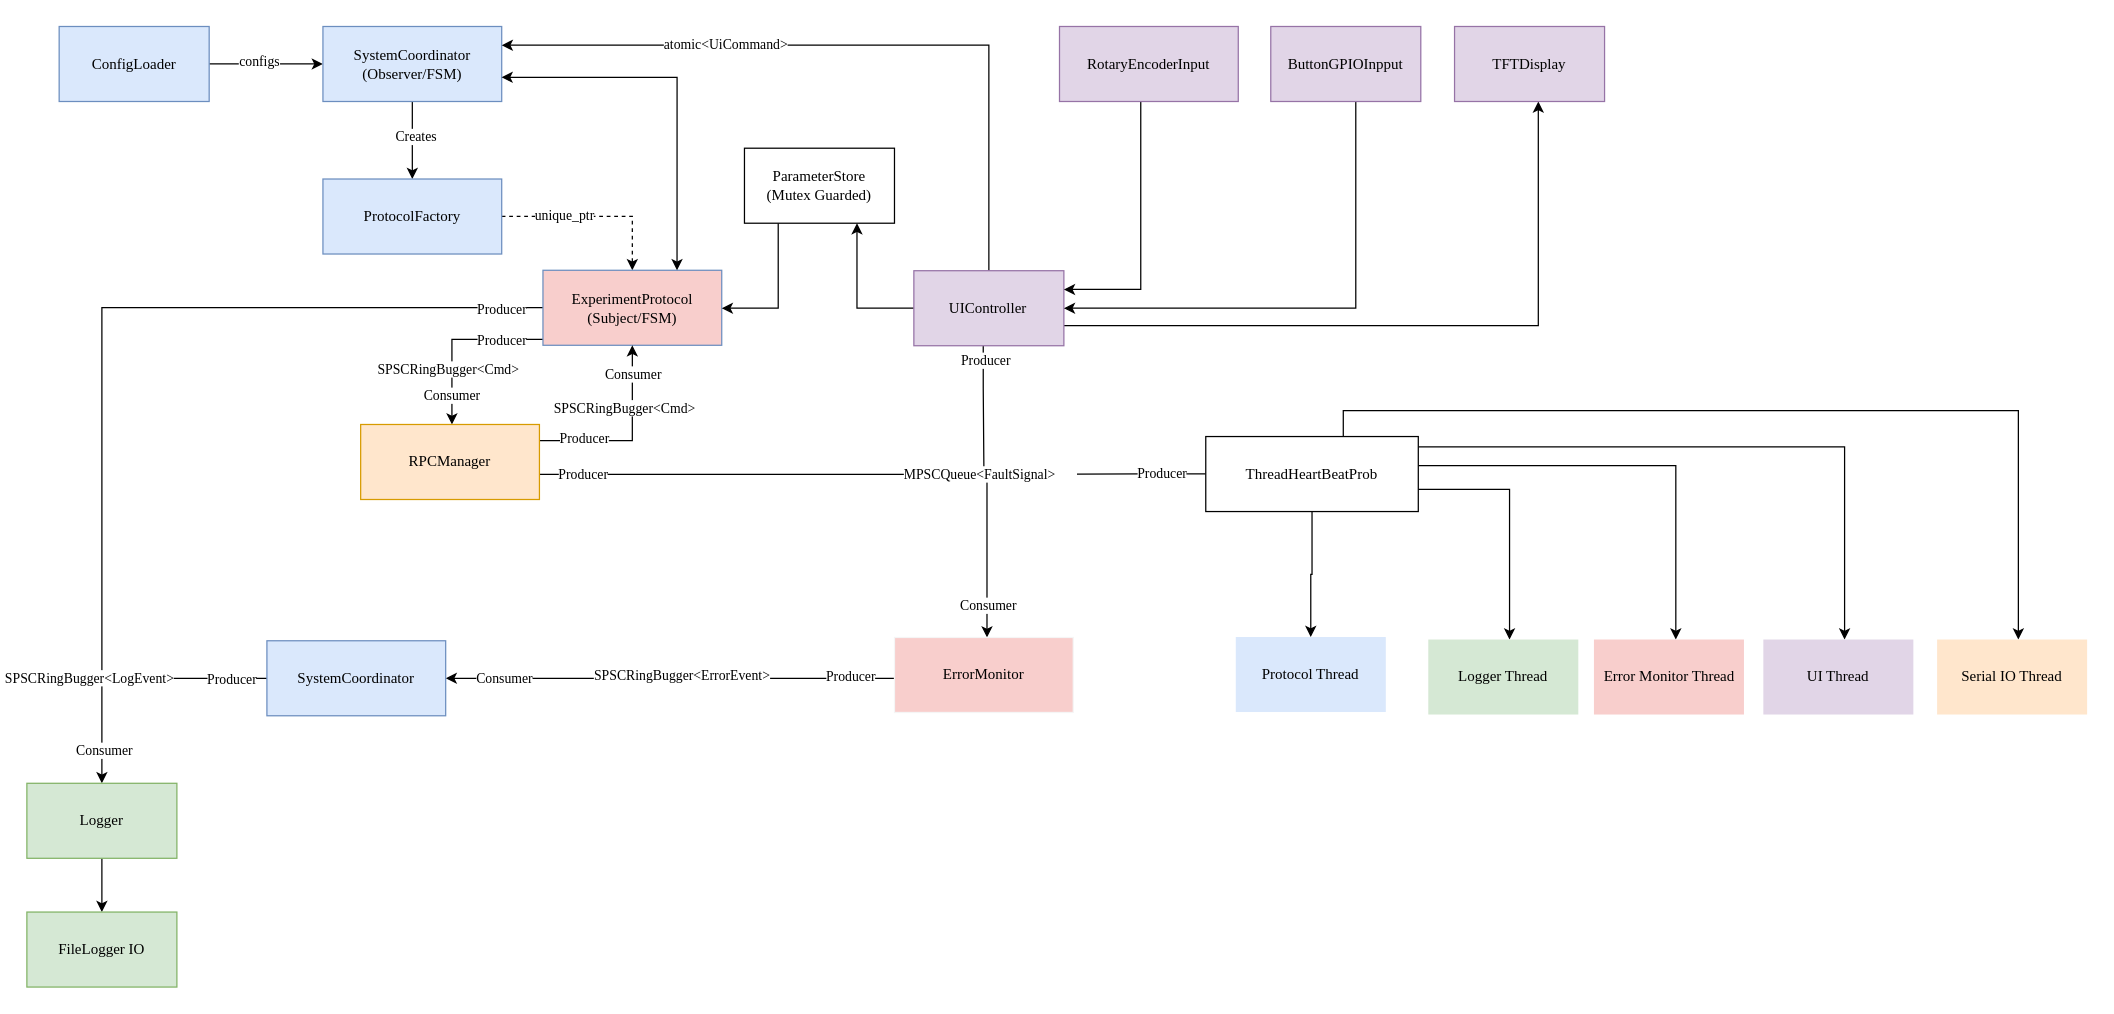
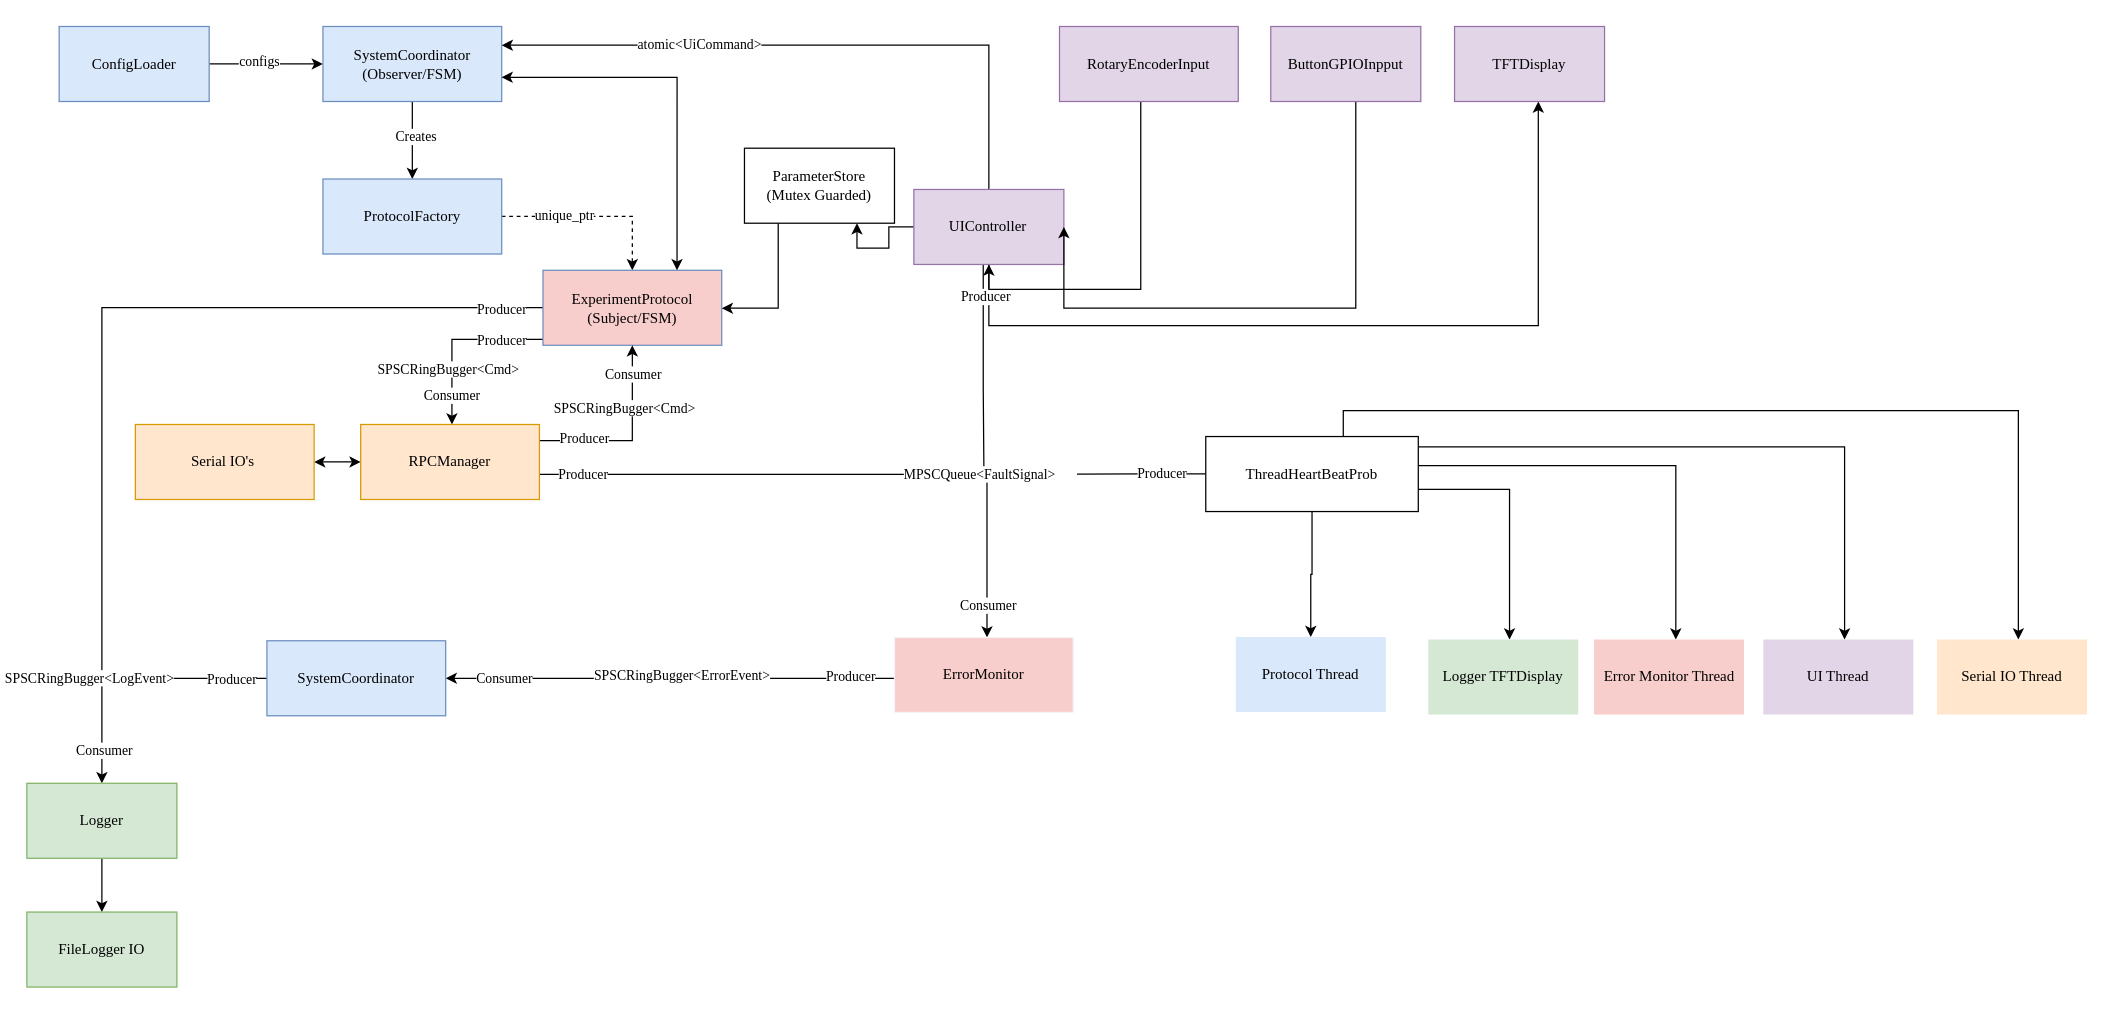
(989, 308) -> (989, 227)
none -> (225, 462)
none -> (337, 462)
(1503, 677) -> (1503, 677)
